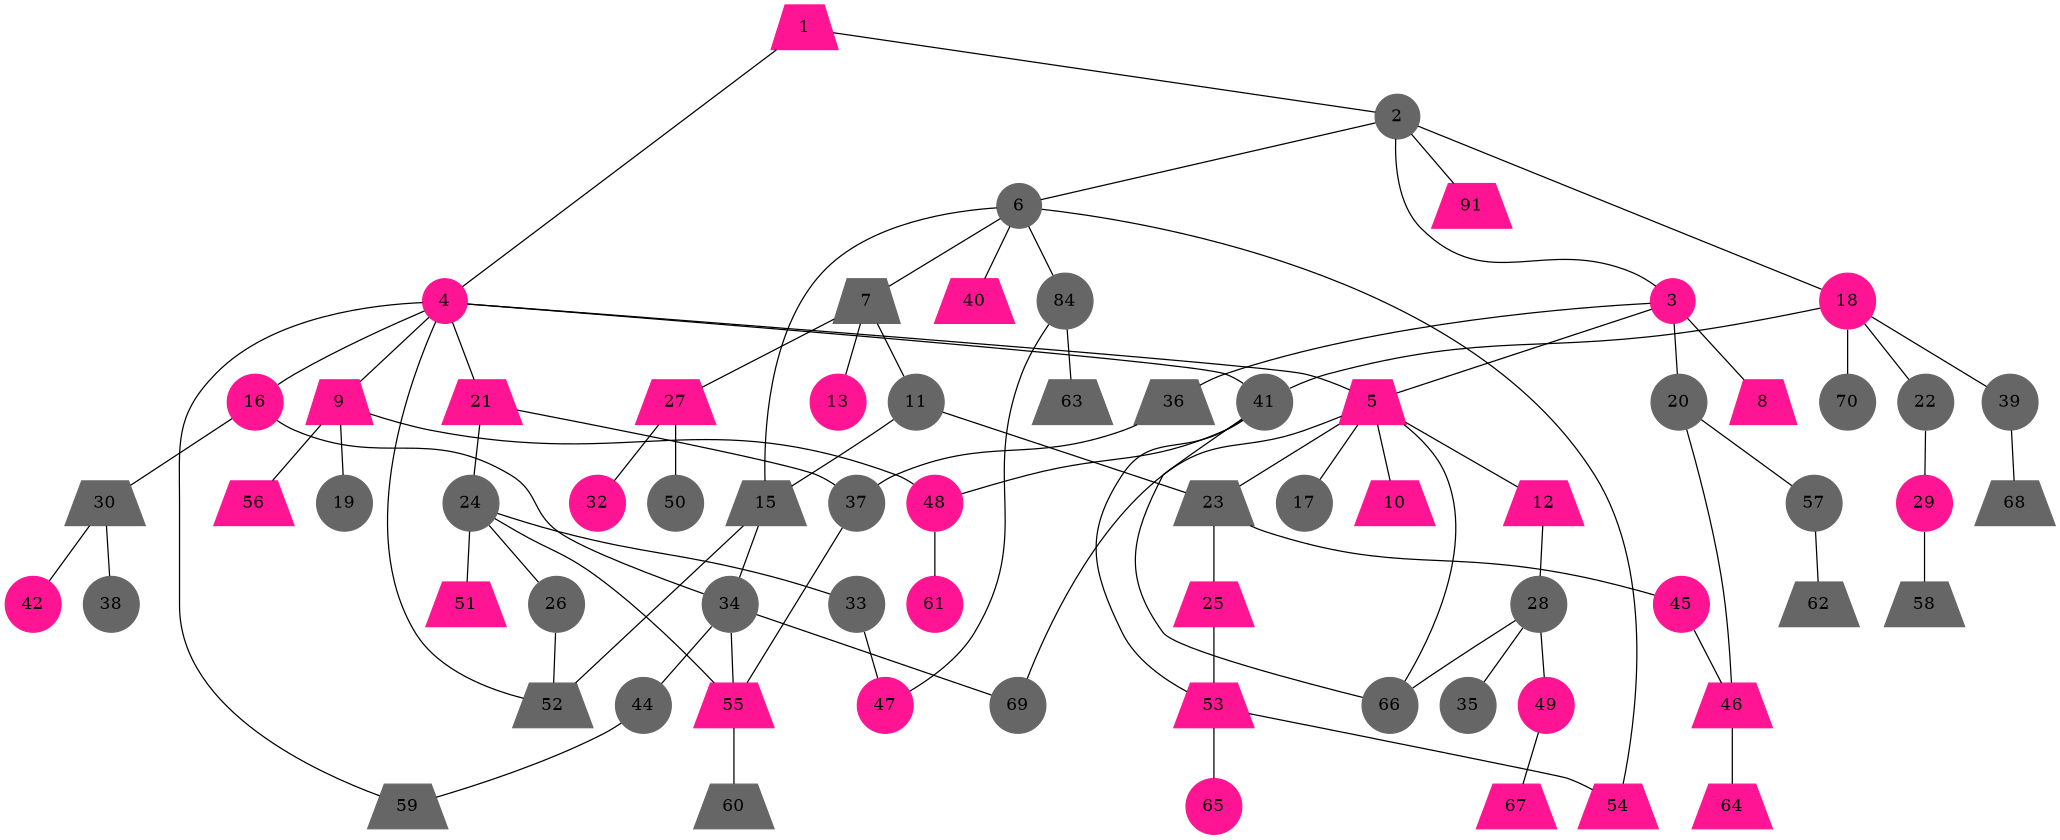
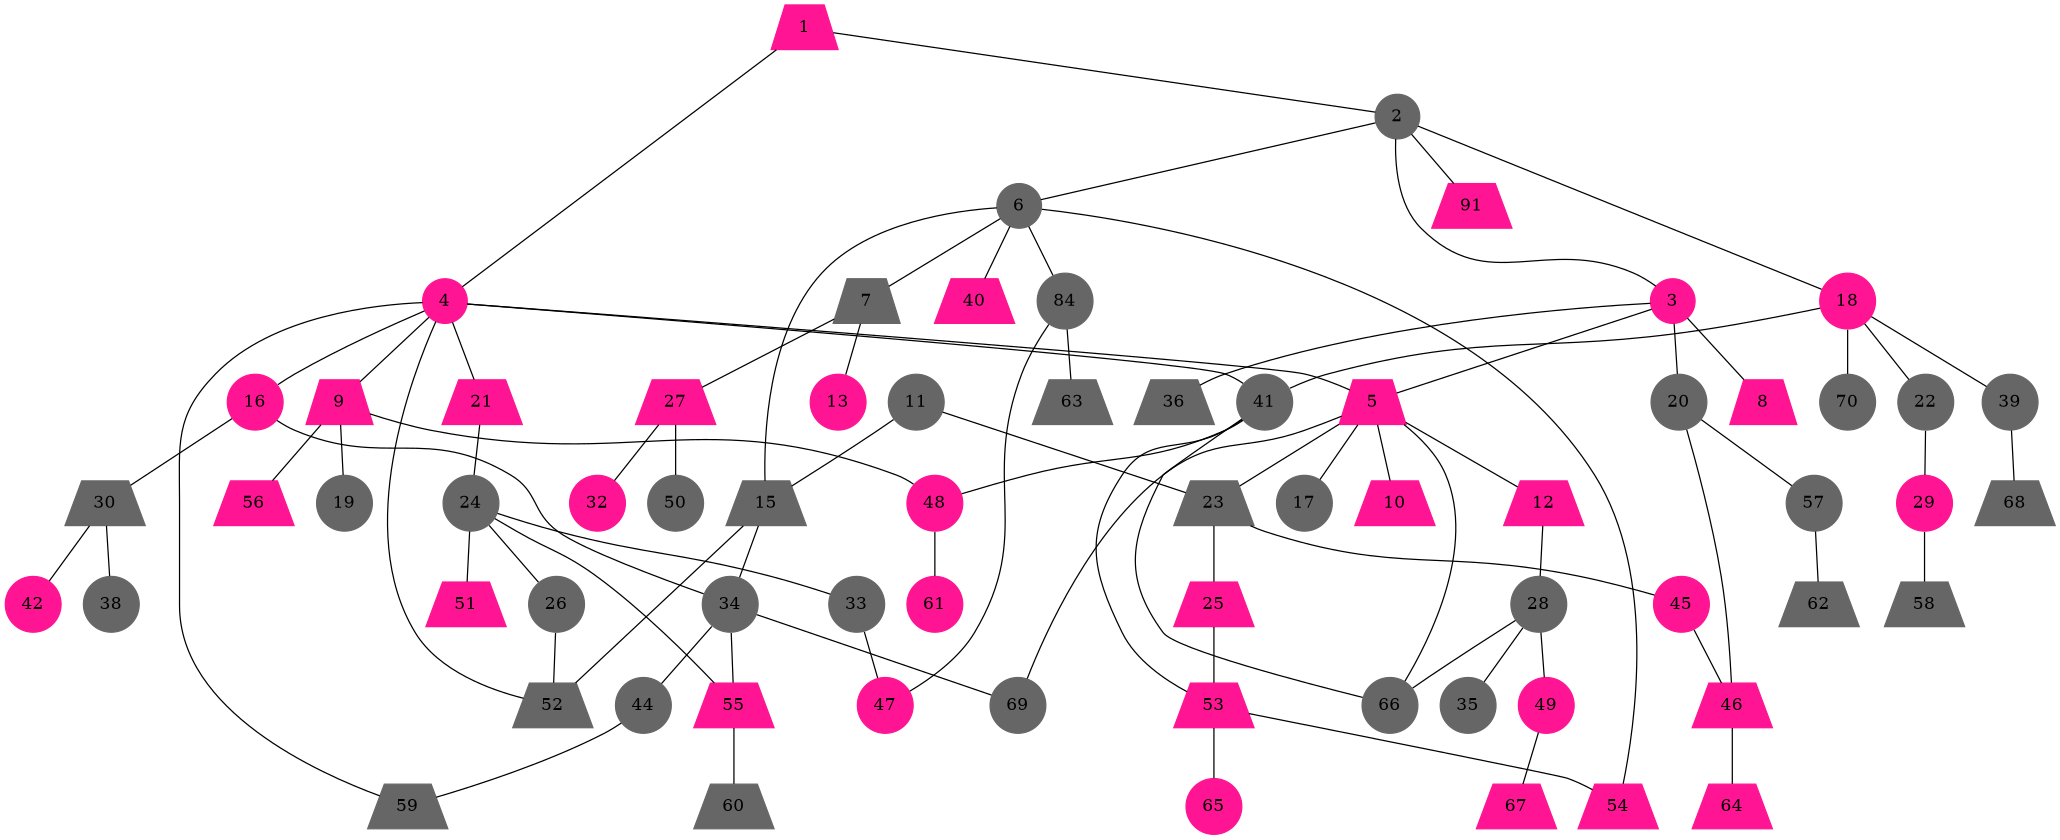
(891, 350) -> none
(857, 503) -> none
